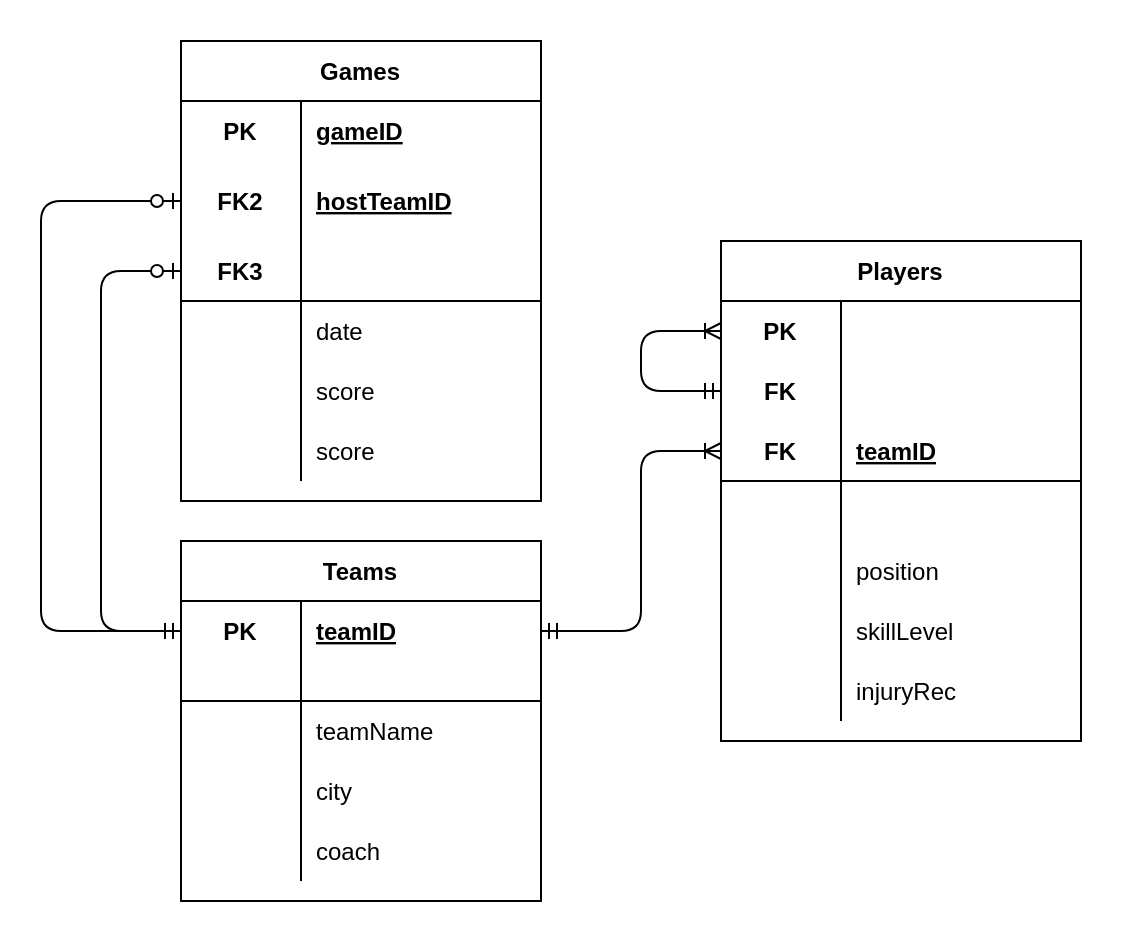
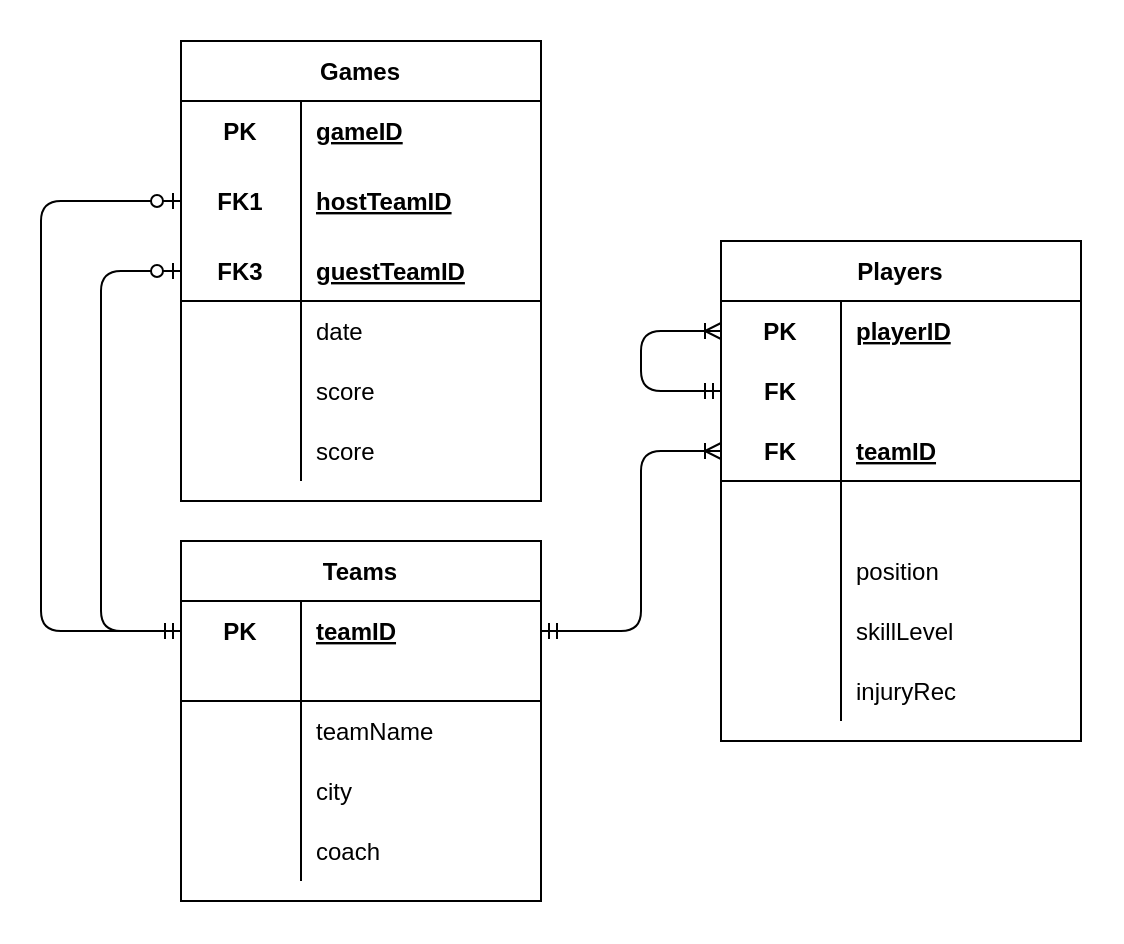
(240, 202) -> (240, 202)
none -> (421, 271)
none -> (961, 331)
